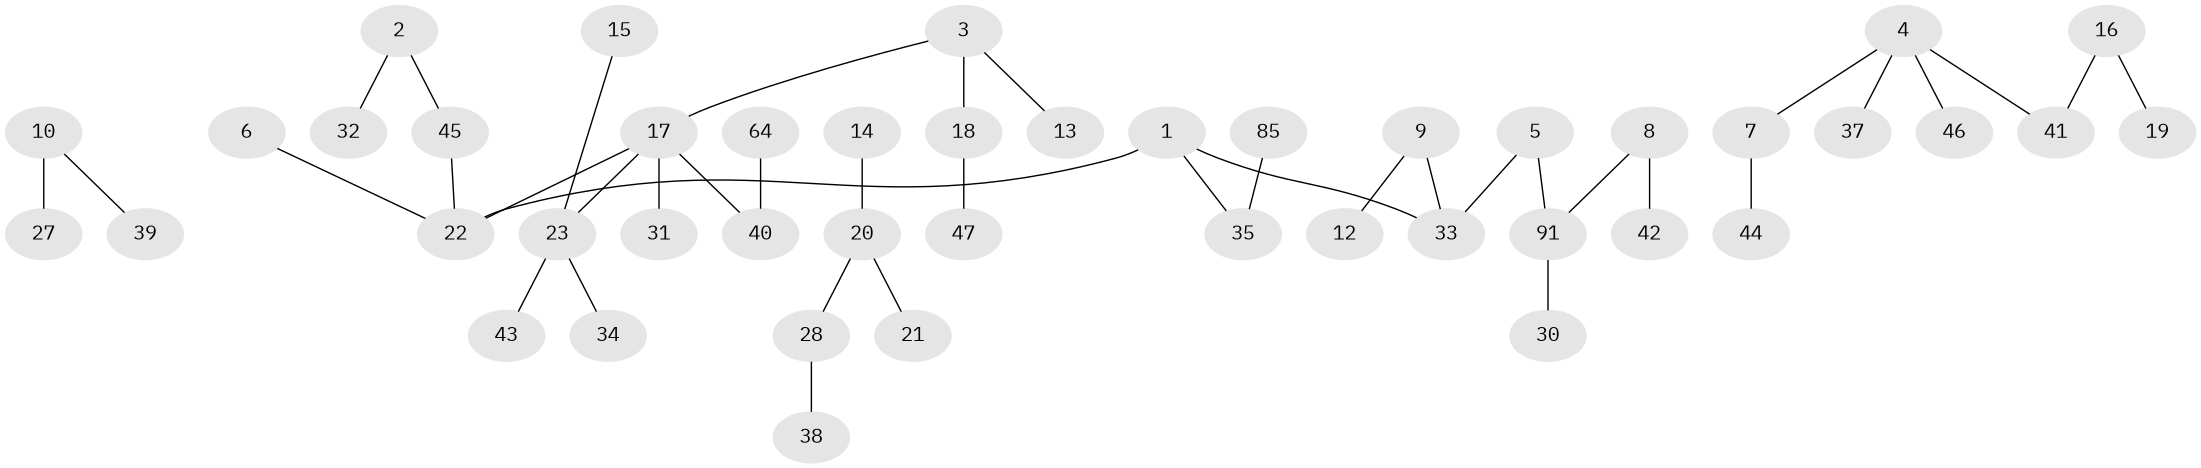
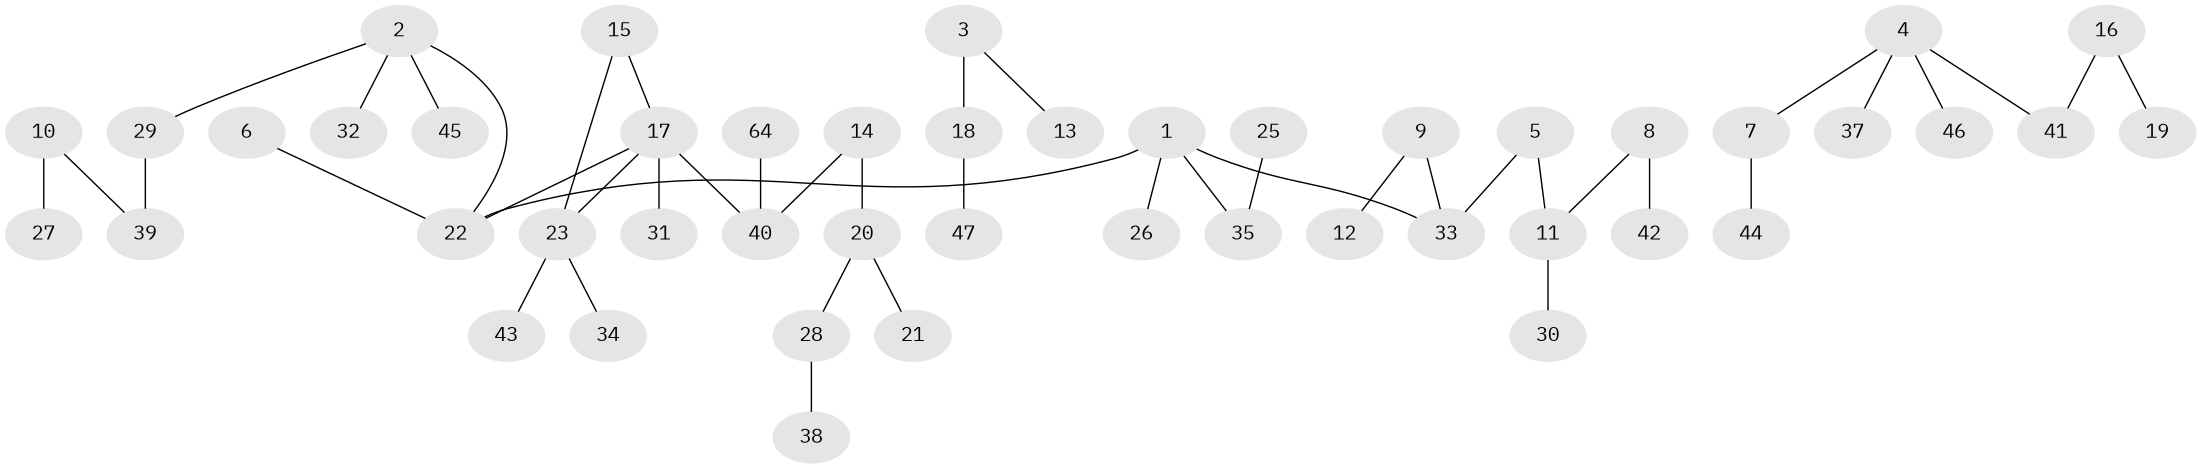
(807, 74) -> (639, 82)
none -> (145, 133)
(1269, 133) -> (1269, 133)
none -> (821, 175)
(453, 184) -> (504, 116)
none -> (1142, 234)
(1548, 234) -> (1548, 234)
